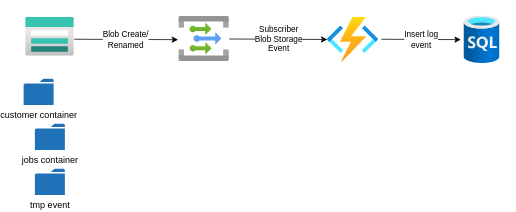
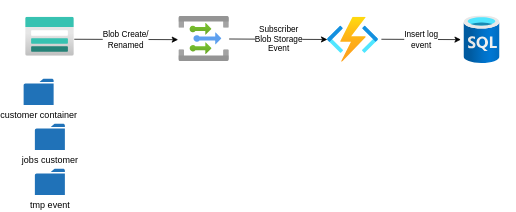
(50, 160) -> (50, 160)
